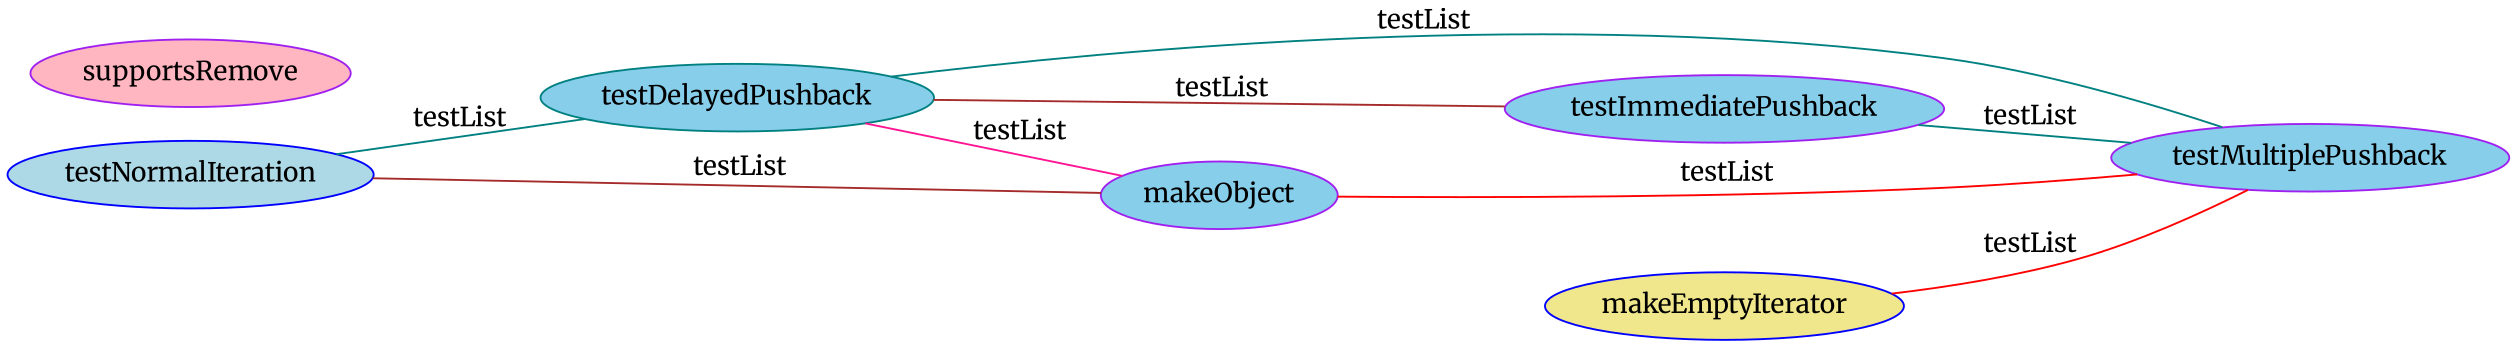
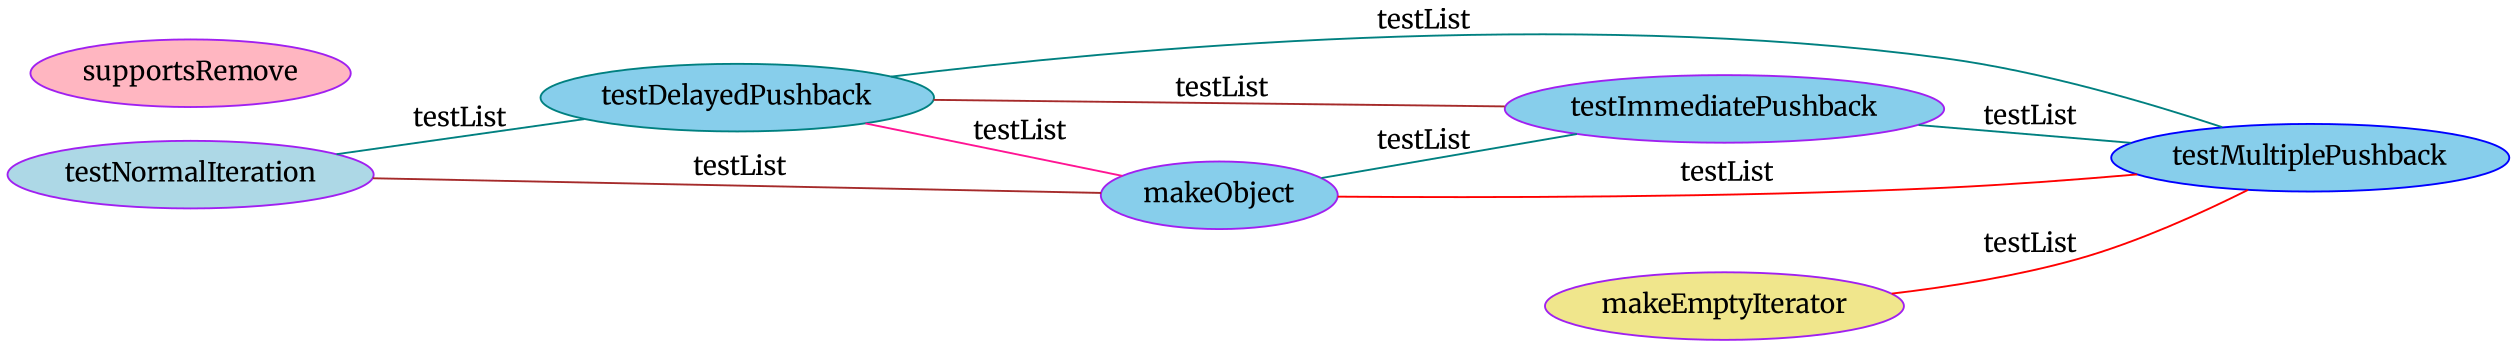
none -> (1449, 156)
(2310, 158) -> (2310, 158)
(191, 175) -> (191, 175)
(1724, 306) -> (1724, 306)
